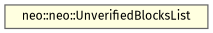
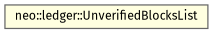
(106, 17) -> (106, 17)
